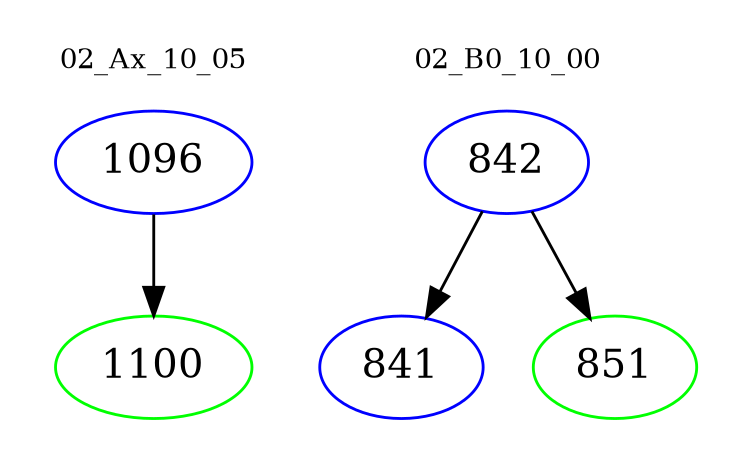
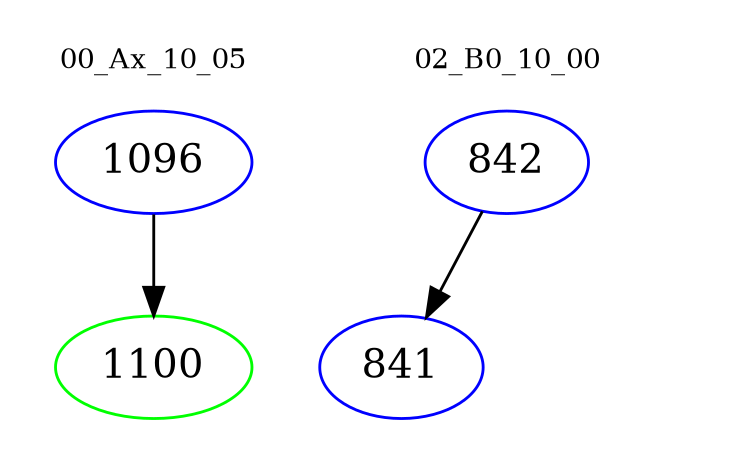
(154, 61) -> (154, 61)
(615, 367) -> none
